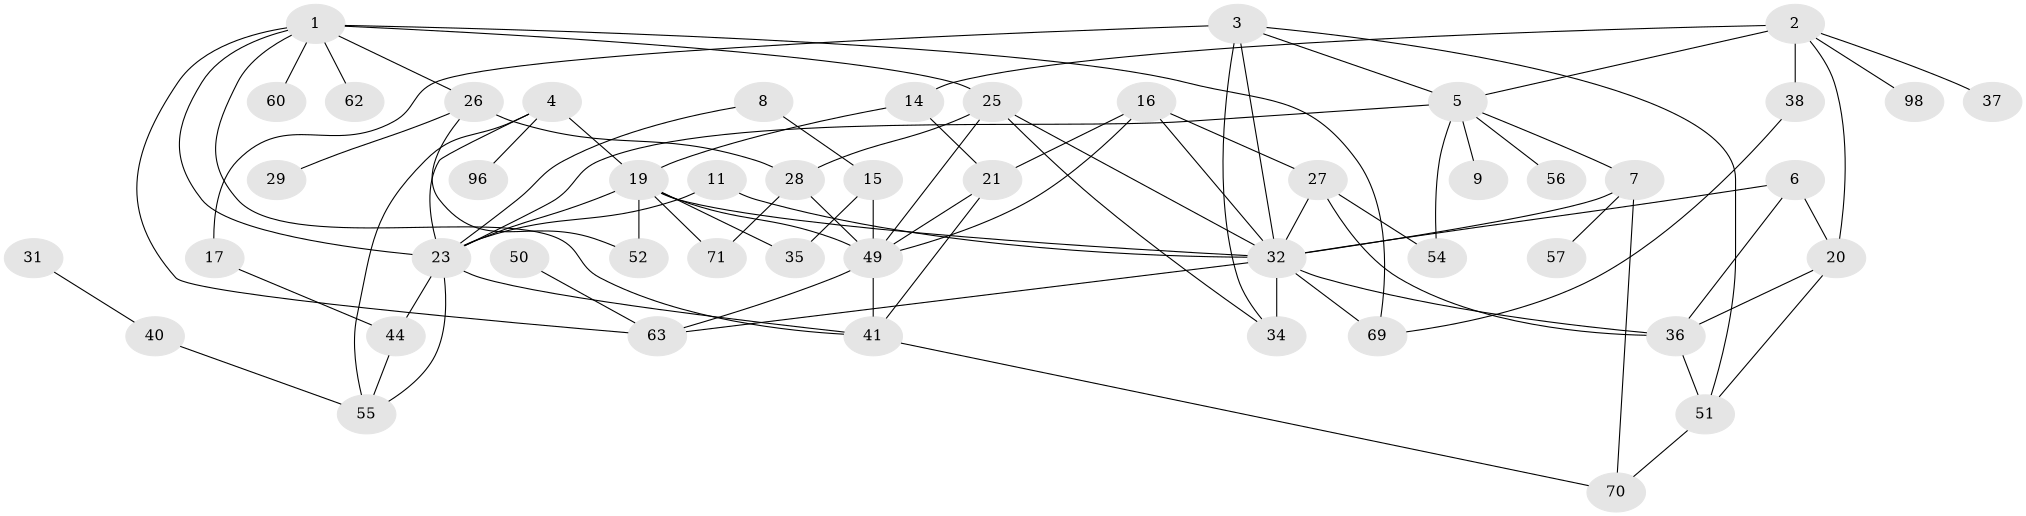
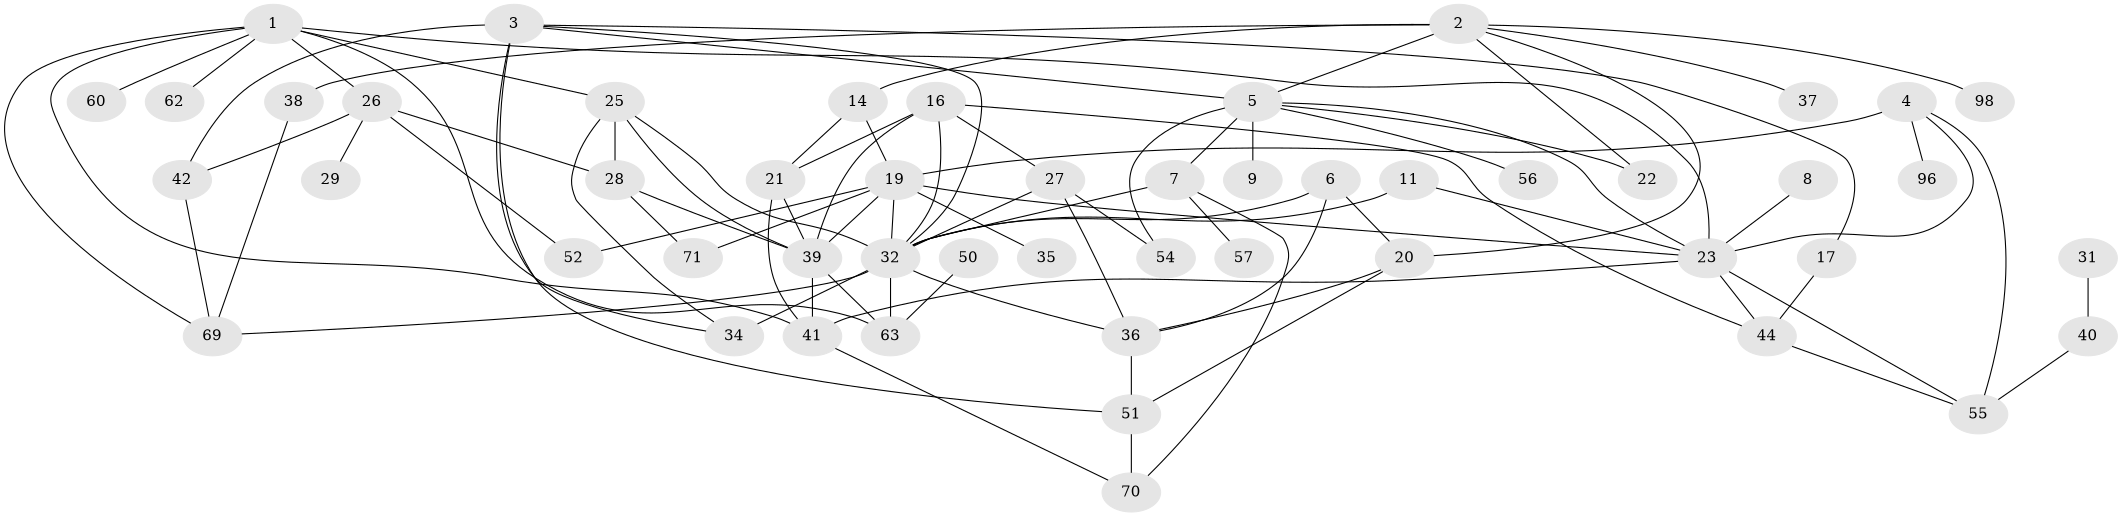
none -> (1336, 140)
none -> (182, 180)
(873, 180) -> none
none -> (1648, 180)
(873, 258) -> (812, 258)
